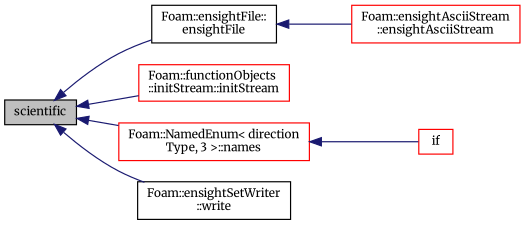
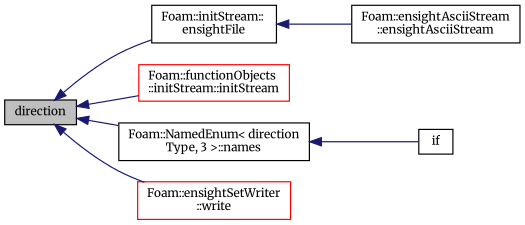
(214, 24) -> (214, 24)
(436, 24) -> (436, 24)
(41, 112) -> (41, 112)
(214, 142) -> (214, 142)
(436, 142) -> (436, 142)
(214, 201) -> (214, 201)
